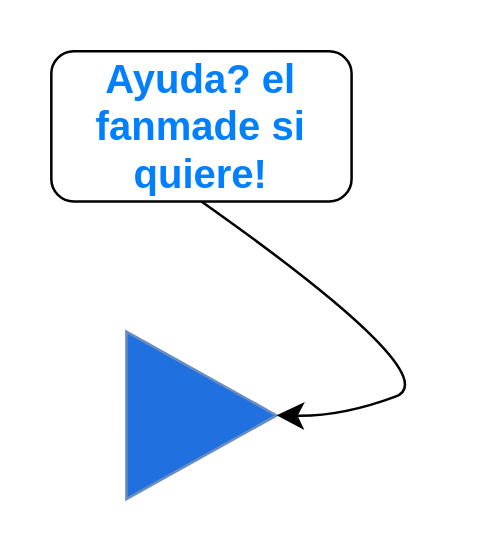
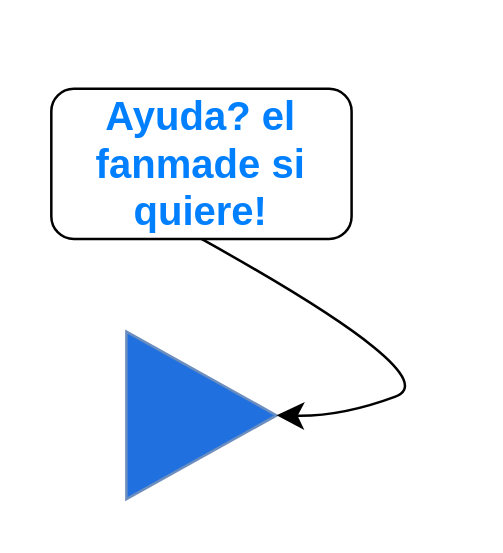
(201, 126) -> (201, 164)
